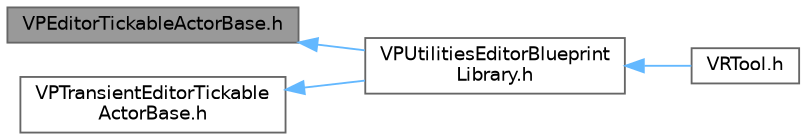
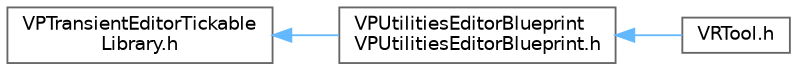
(153, 25) -> none
(495, 66) -> (477, 35)
(153, 105) -> (140, 35)
